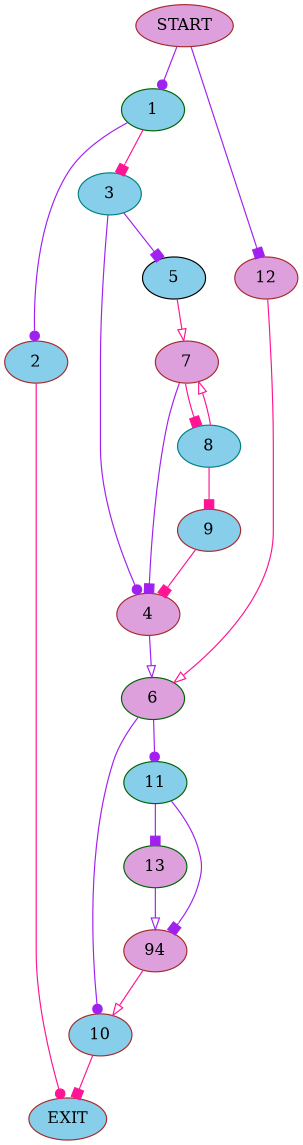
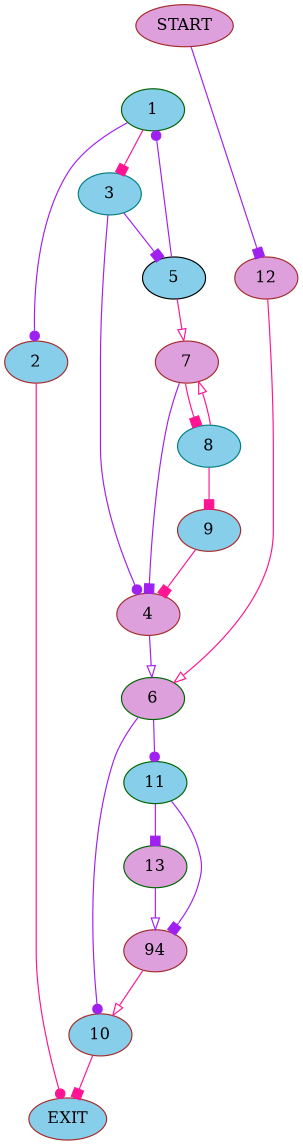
(170, 63) -> (164, 198)
